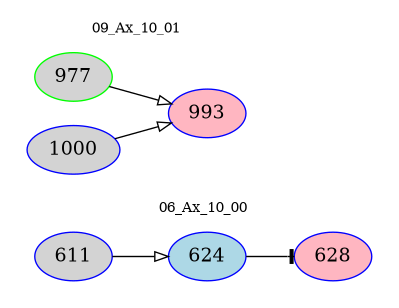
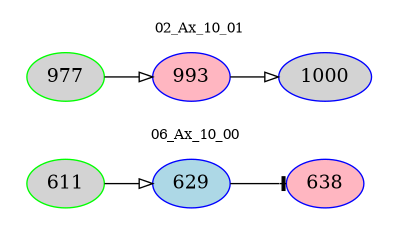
(136, 29) -> (199, 29)
(137, 133) -> (248, 77)
(74, 256) -> (66, 184)
(207, 256) -> (191, 184)
(333, 256) -> (325, 184)
